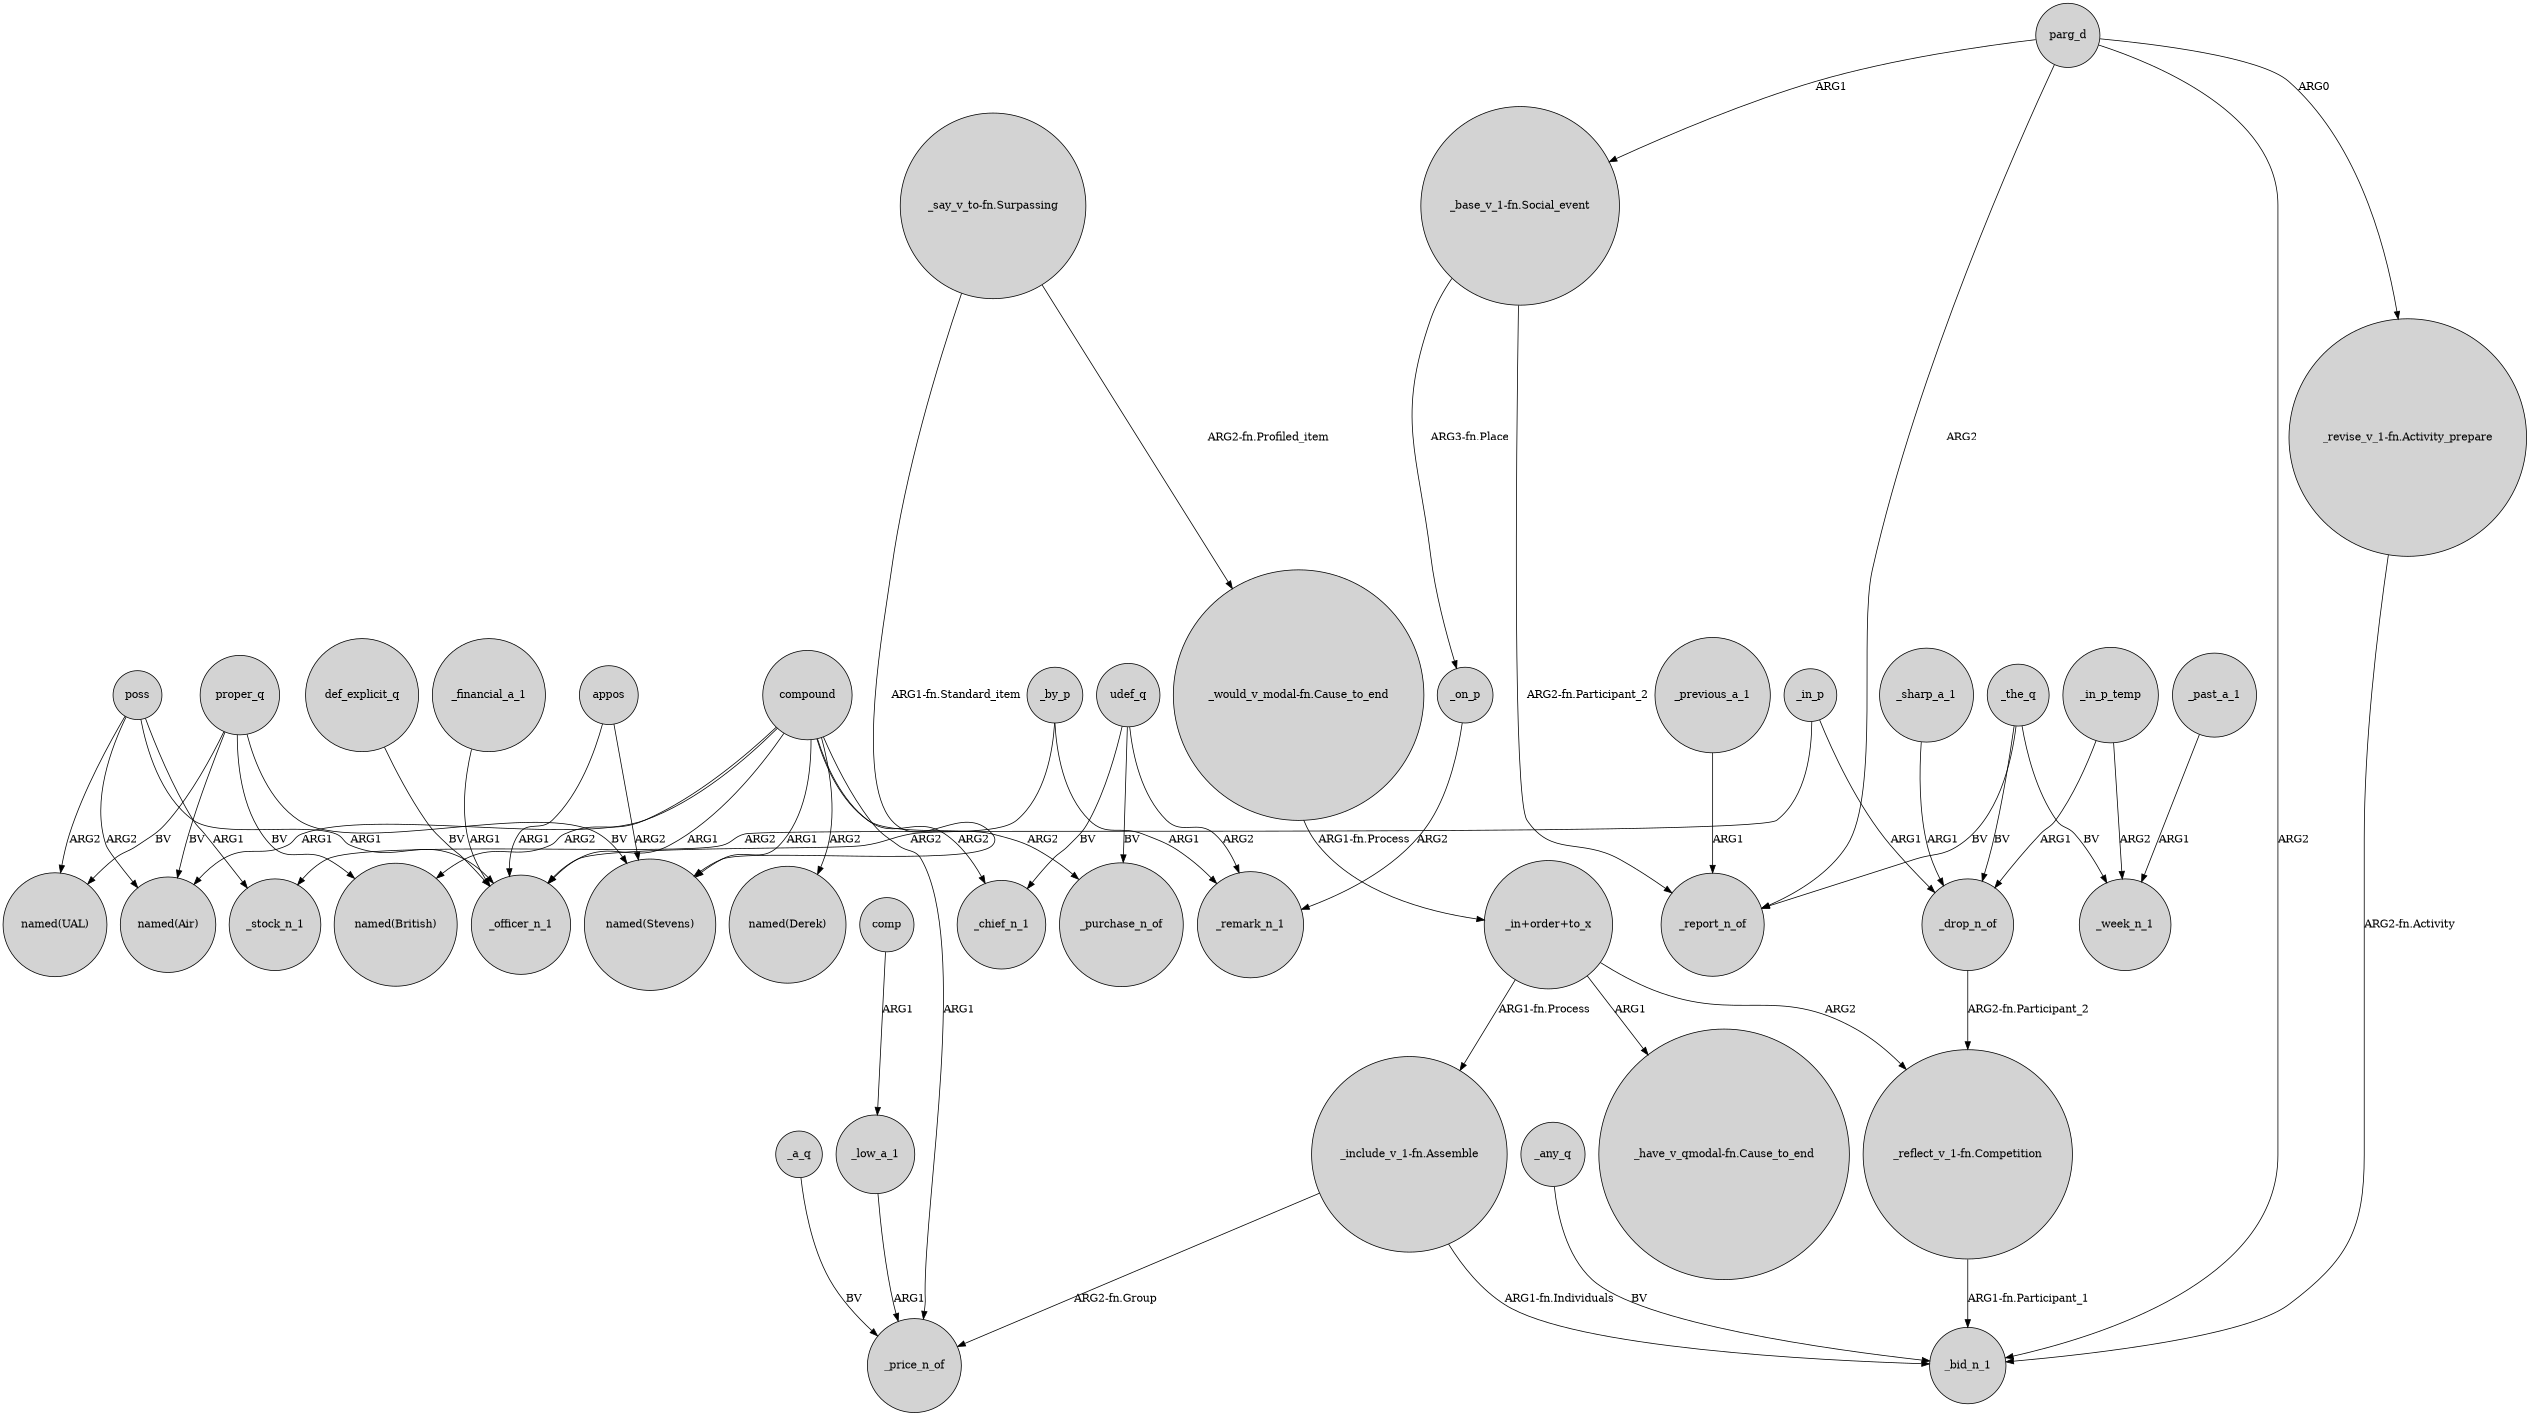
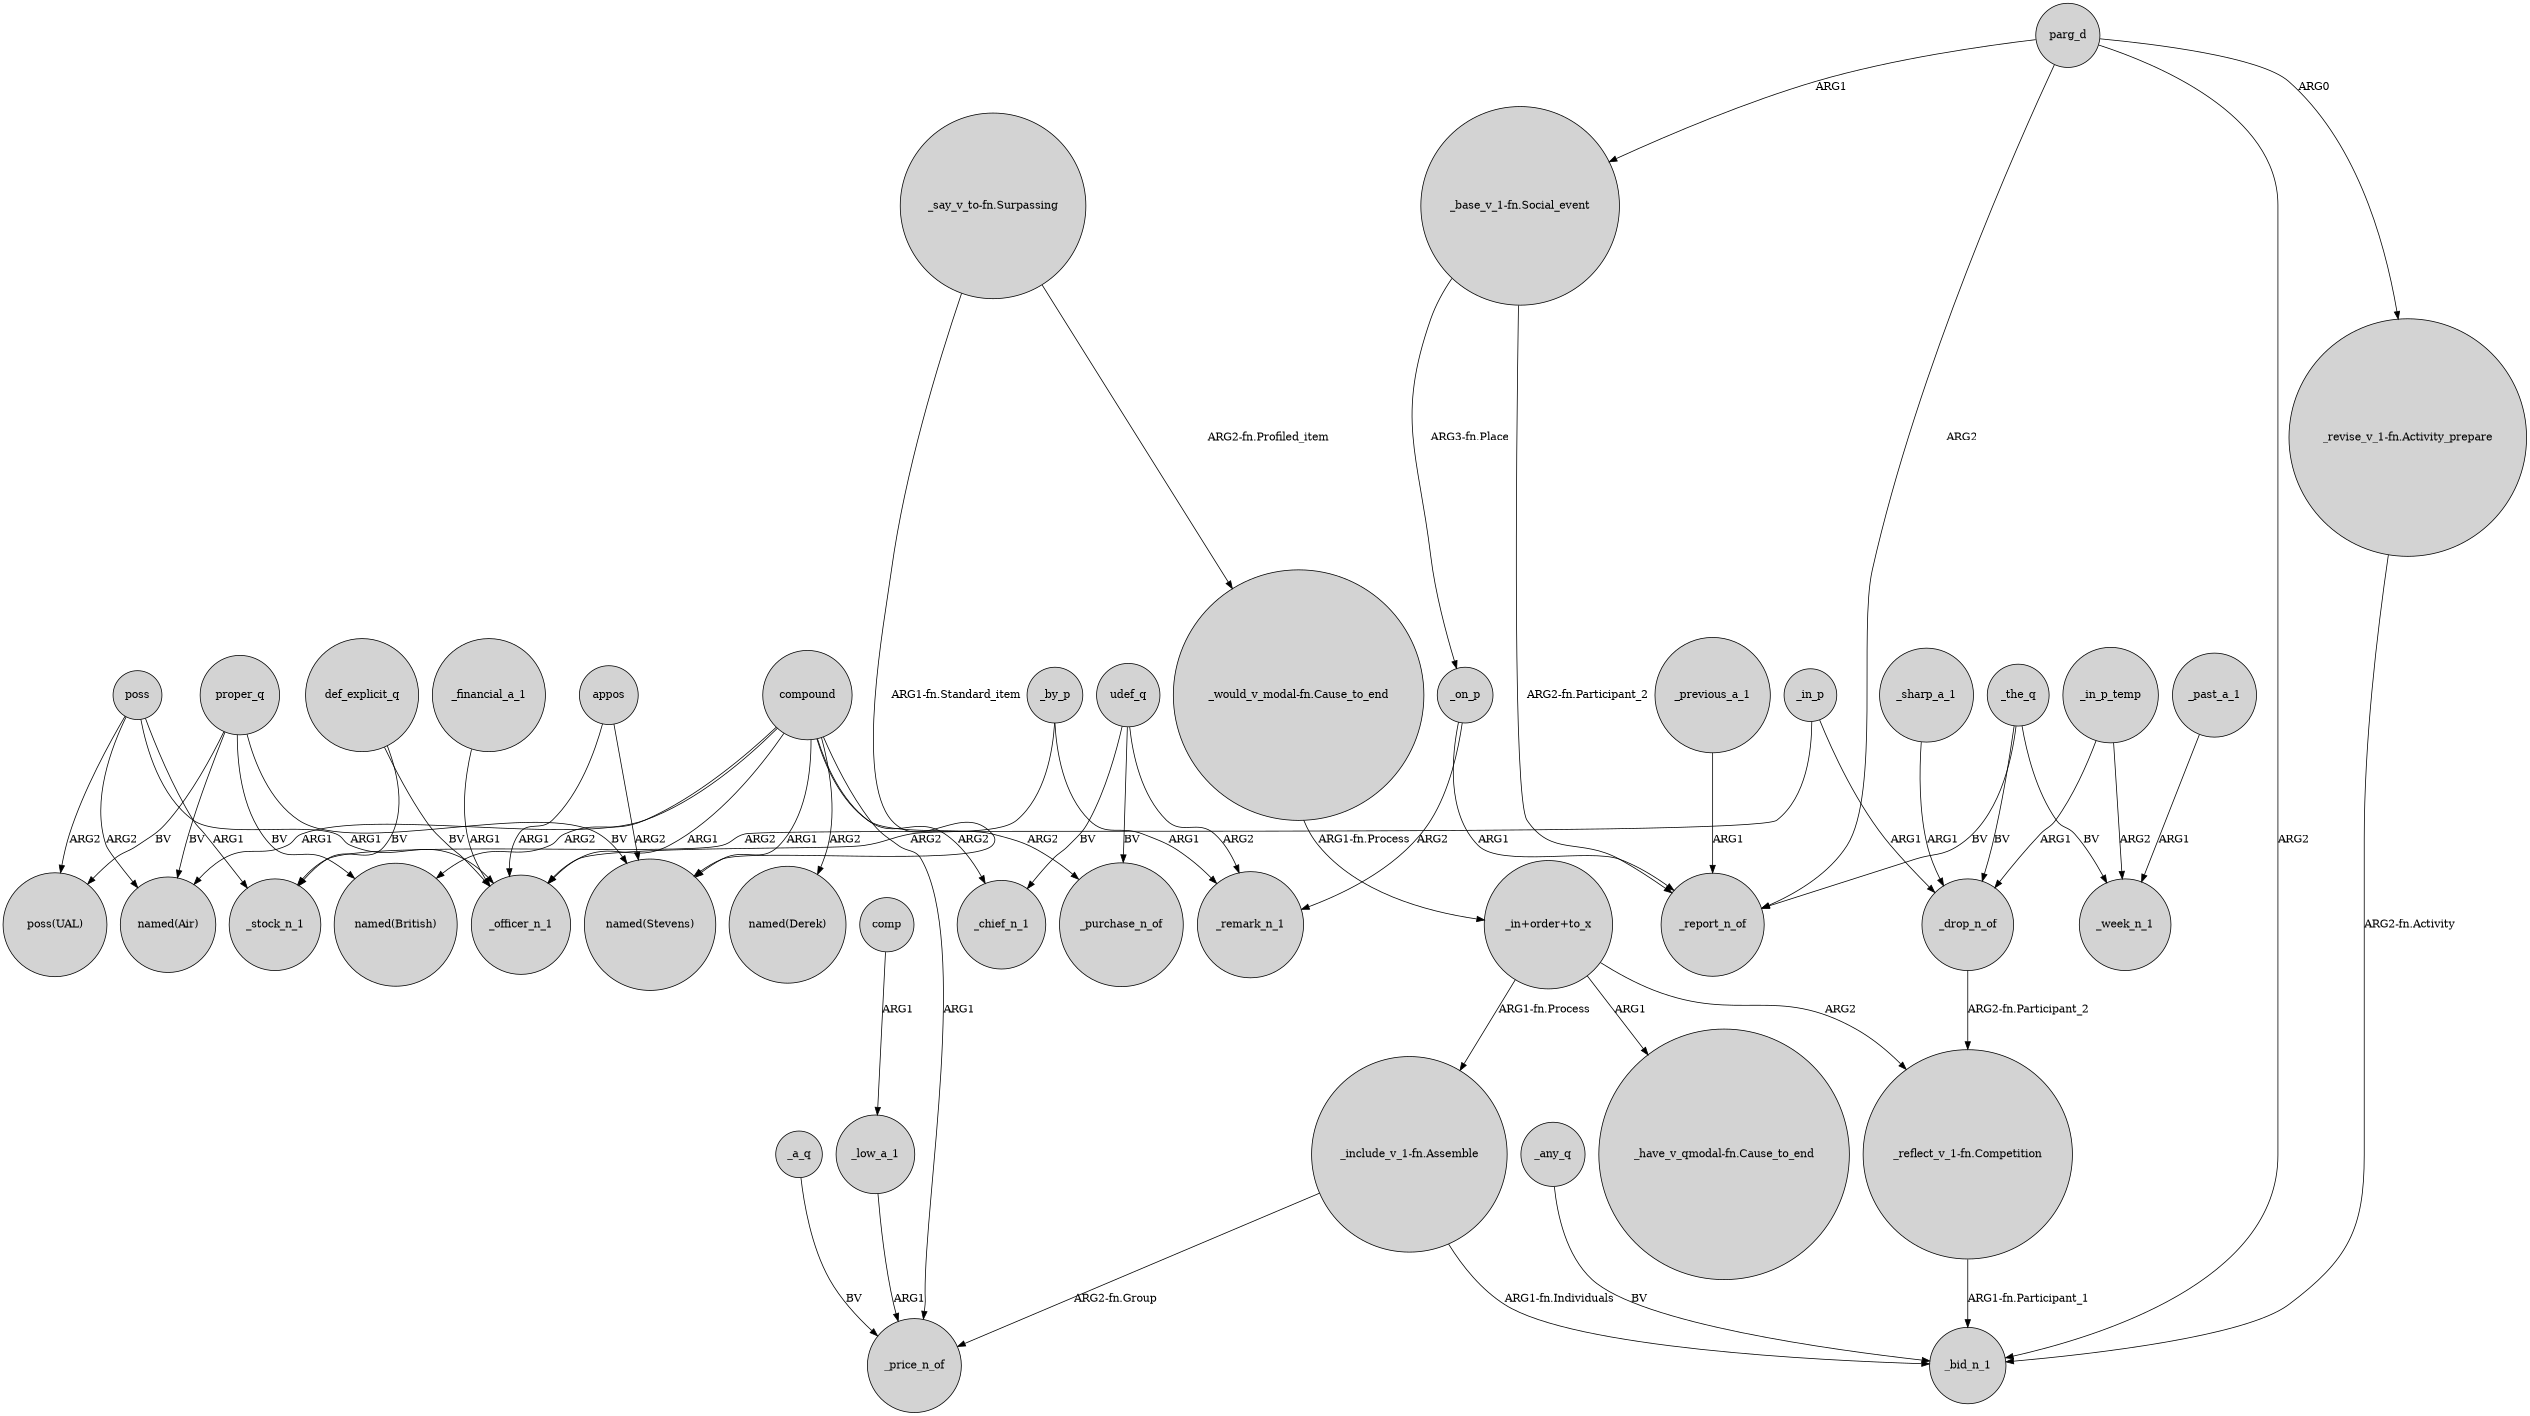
none -> (388, 841)
none -> (1511, 856)
(55, 925) -> (55, 925)
